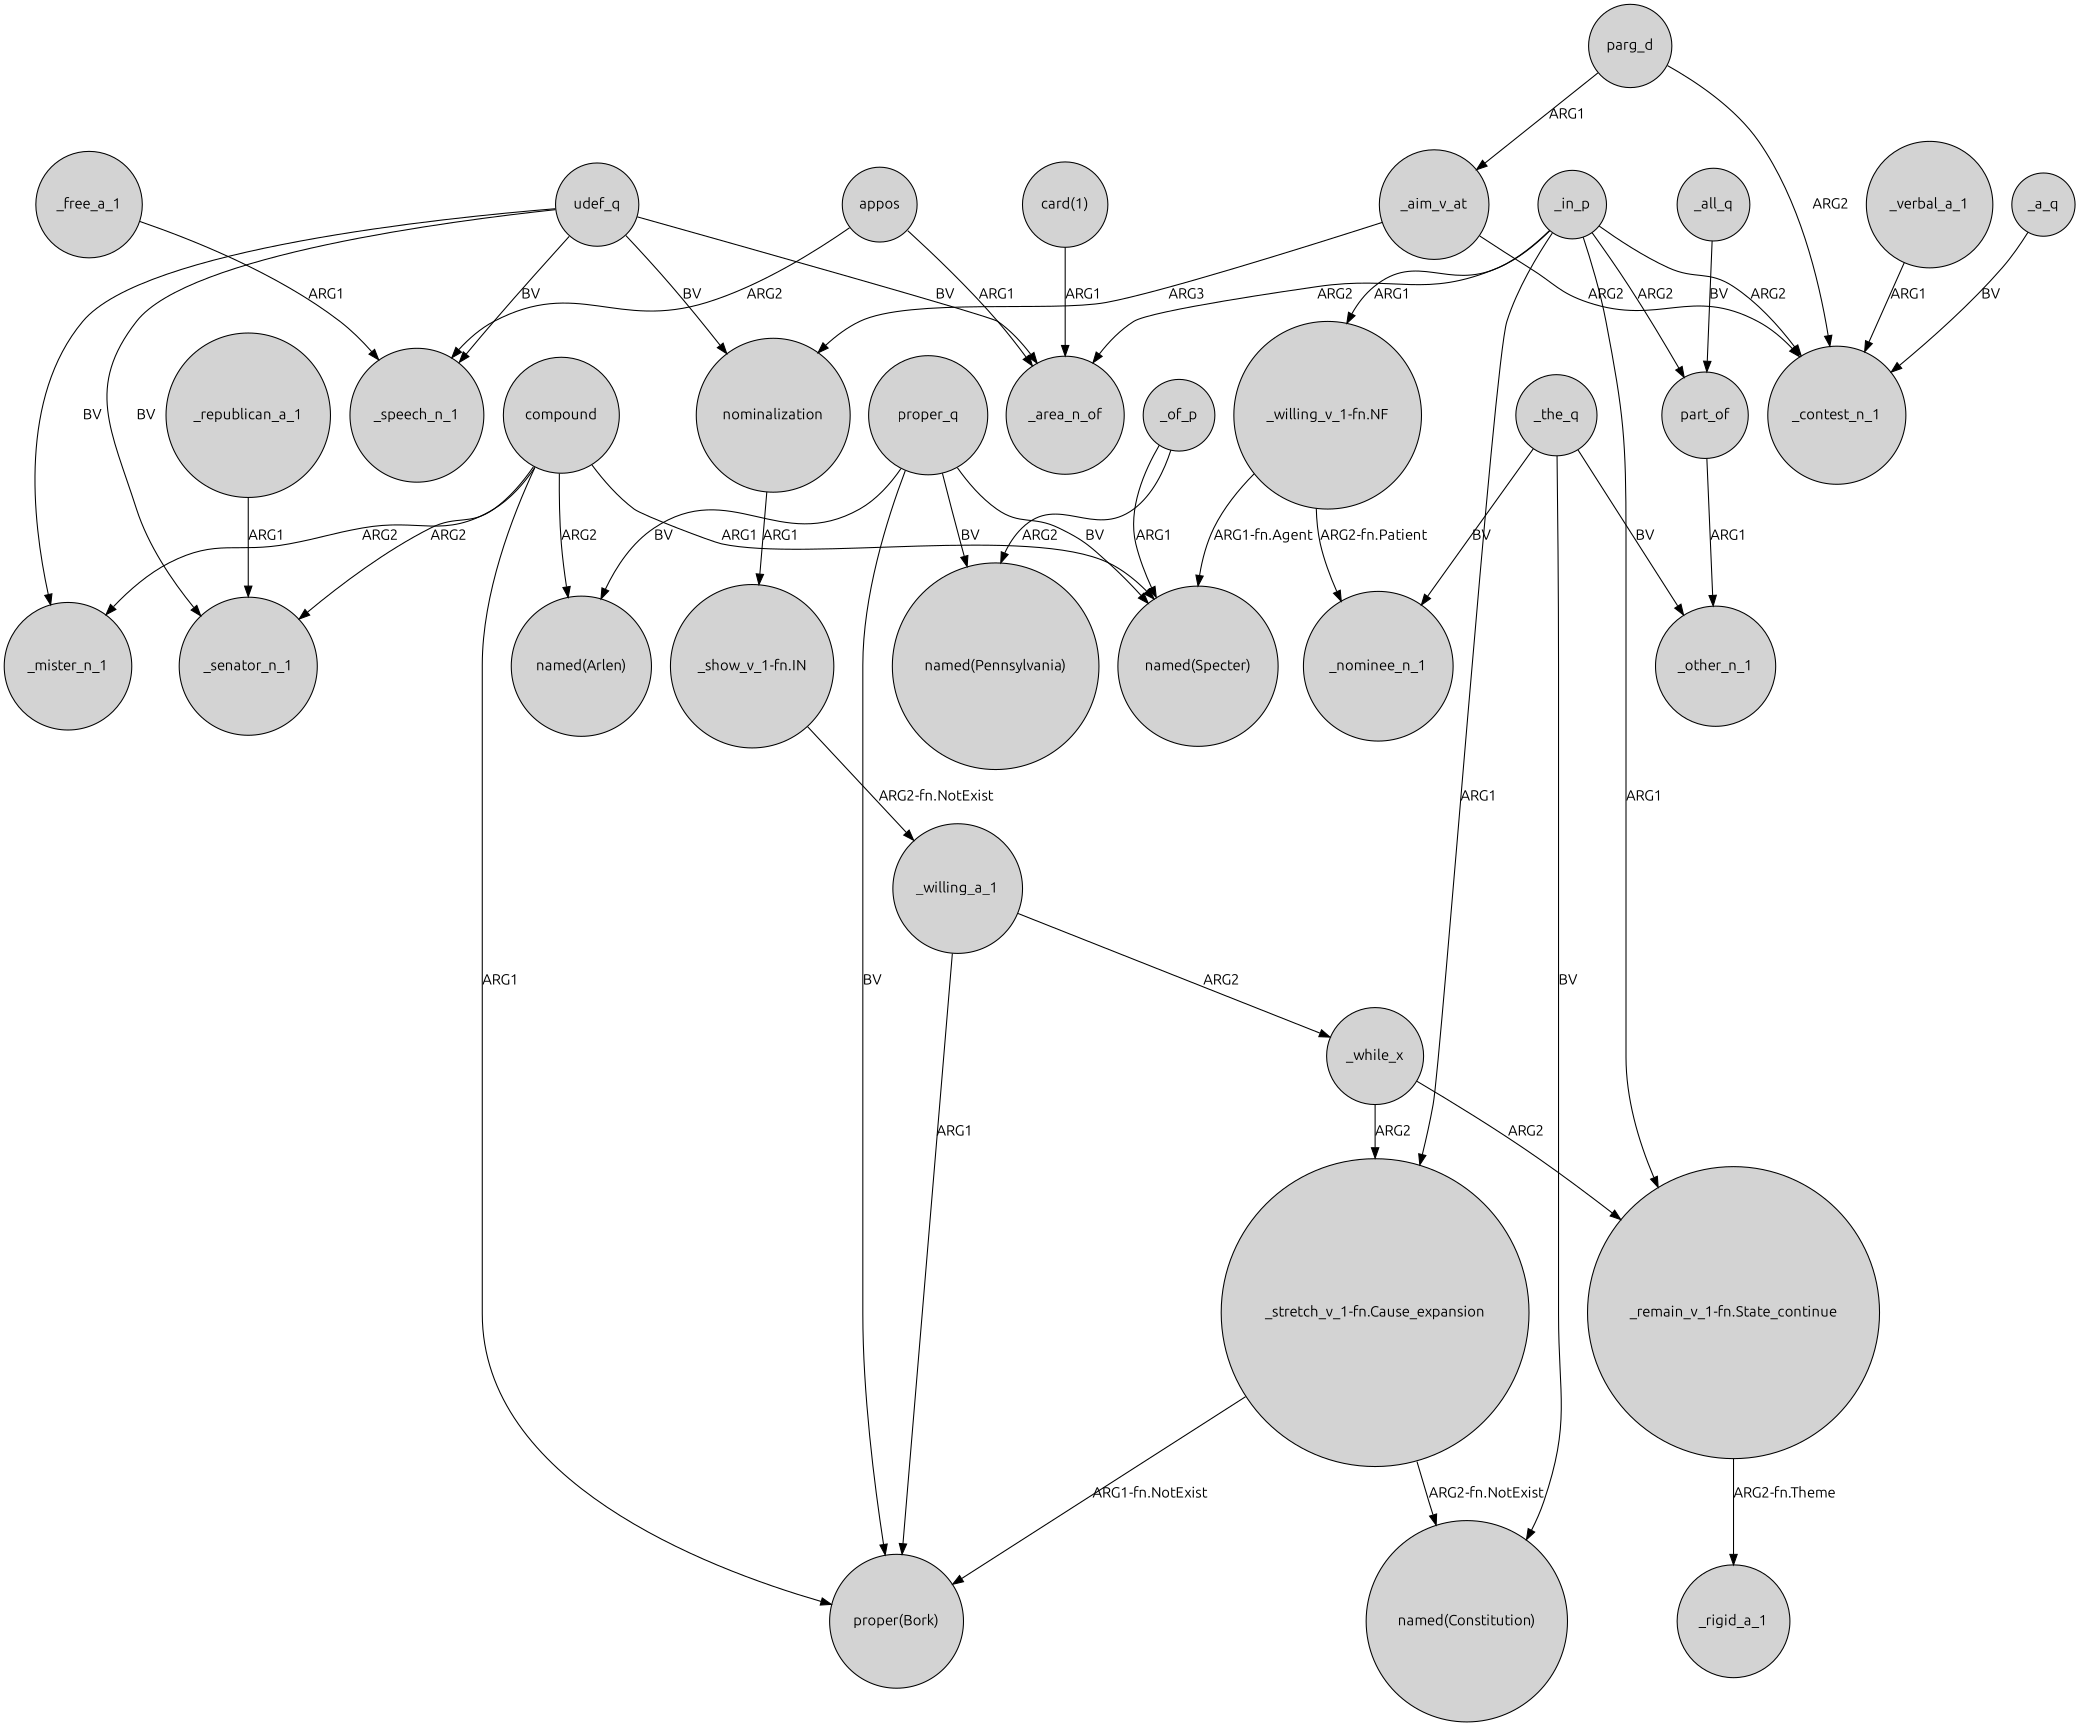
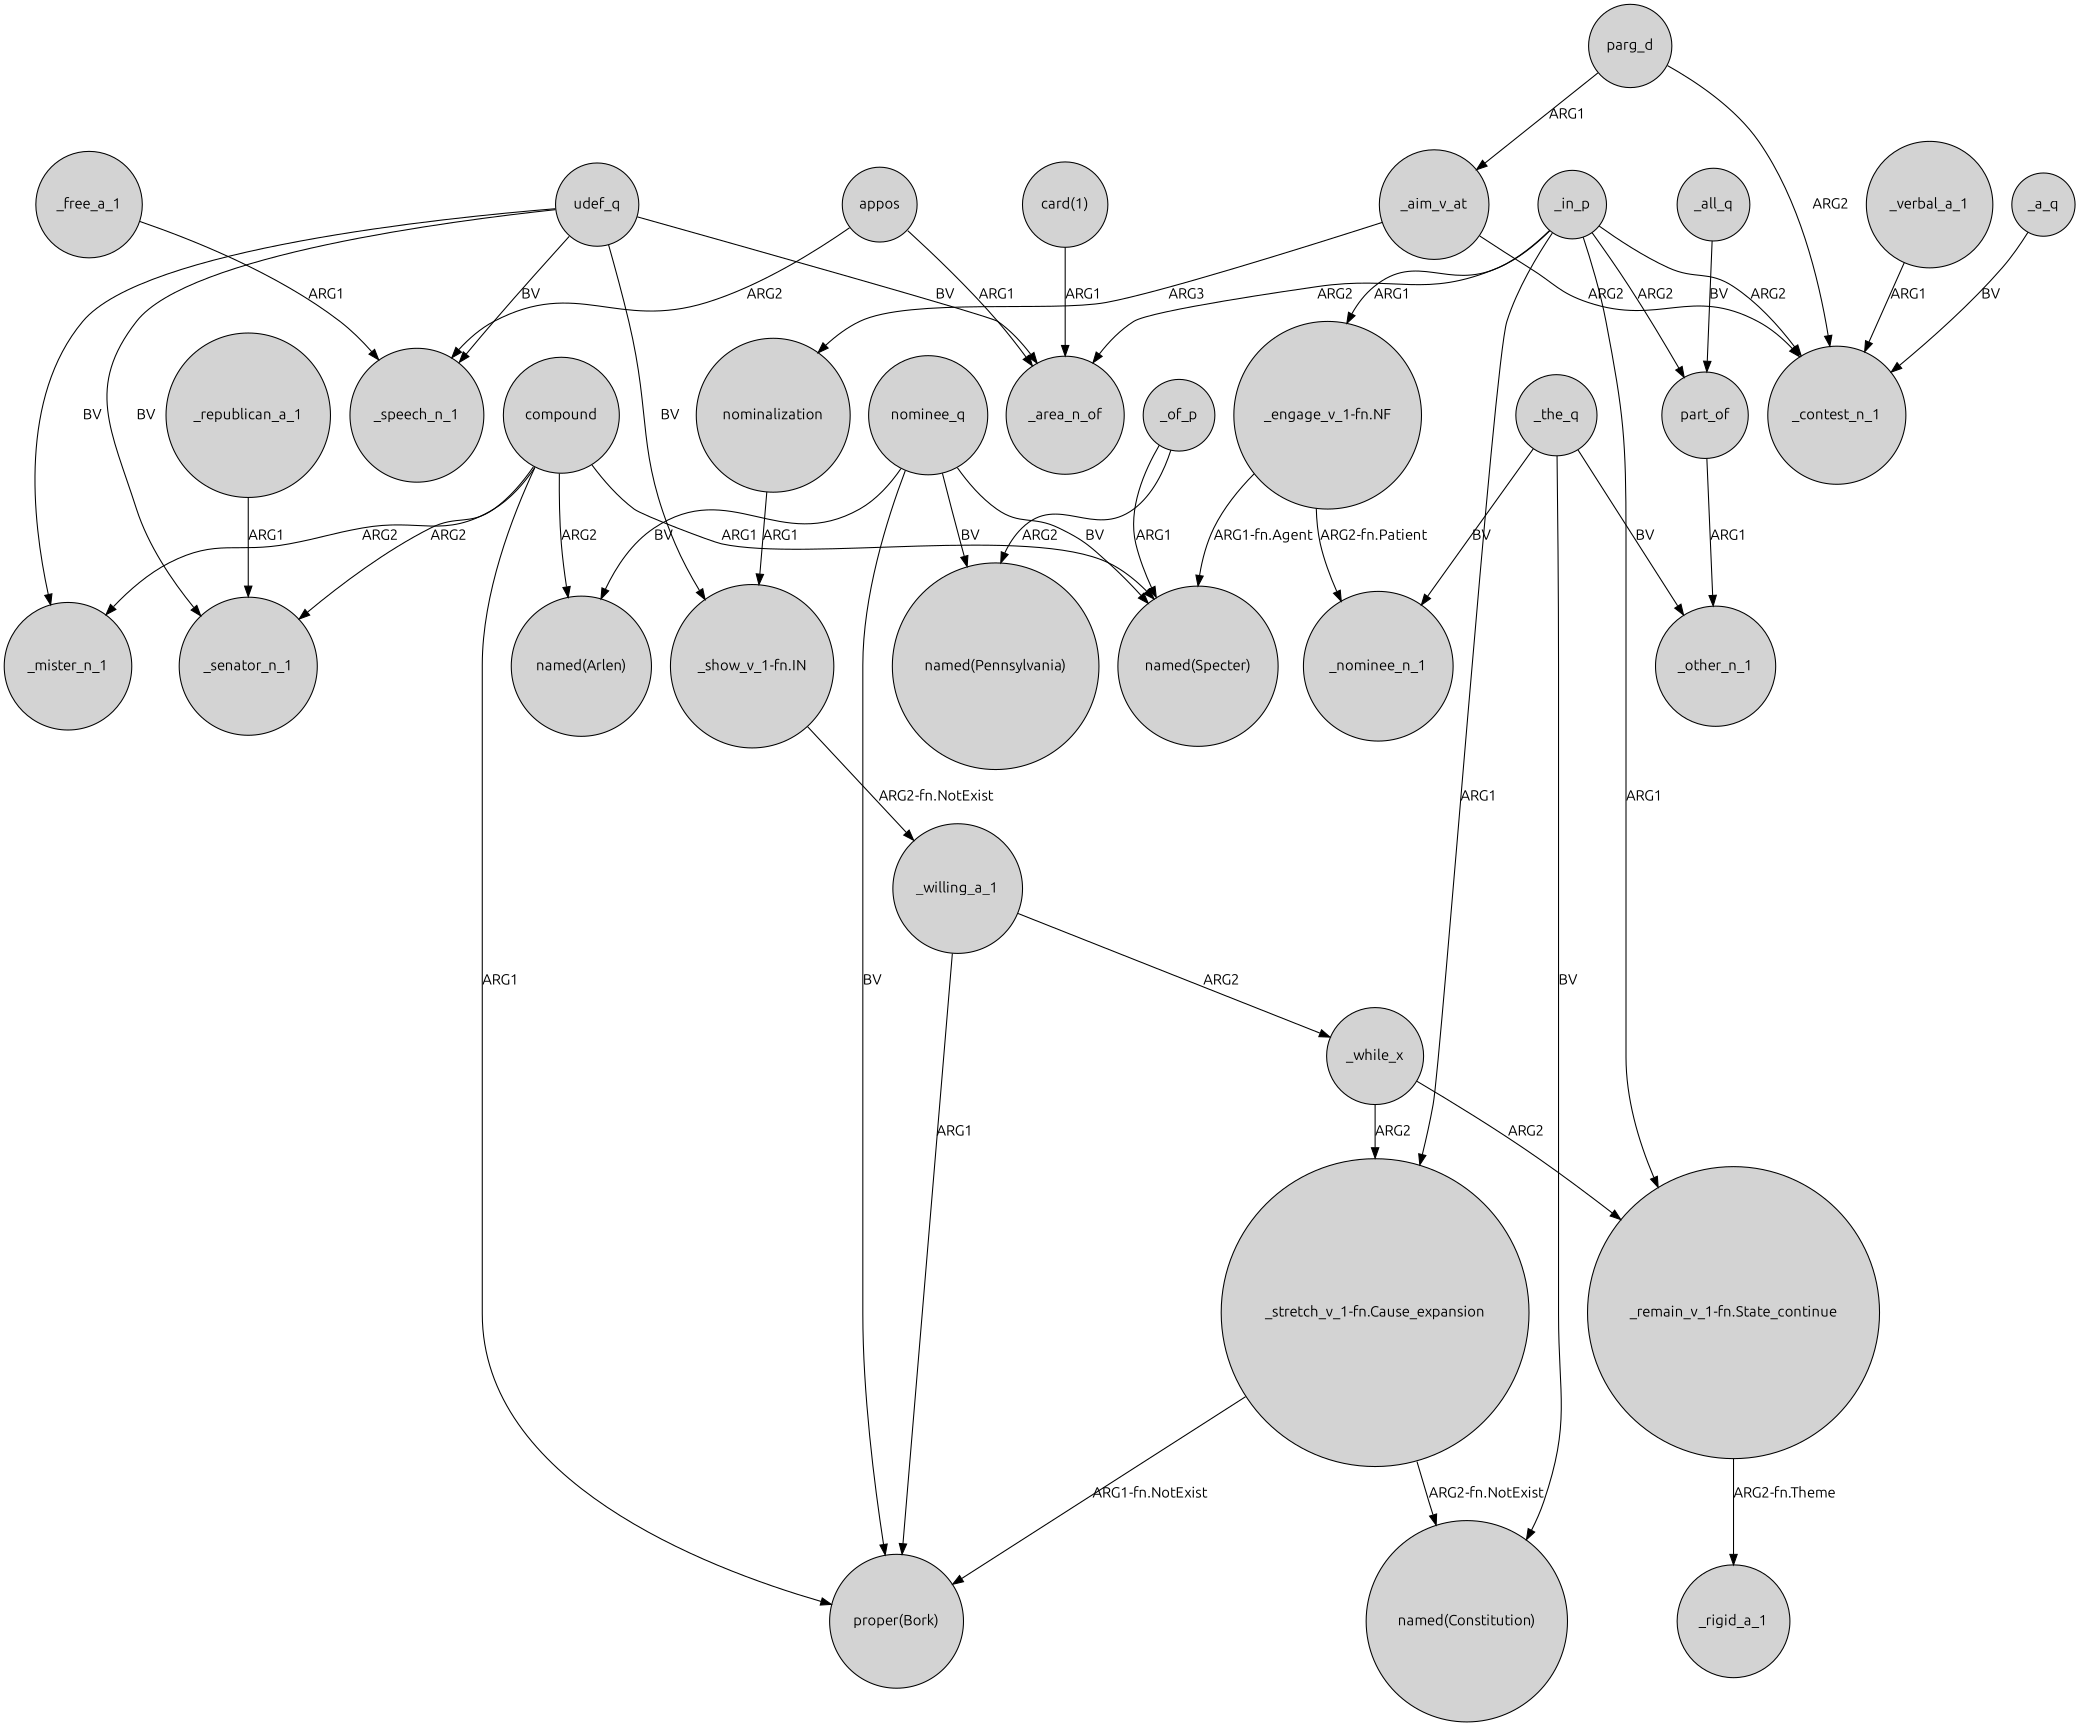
(674, 289) -> (644, 421)
(928, 415) -> (928, 415)
(1328, 415) -> (1328, 415)
